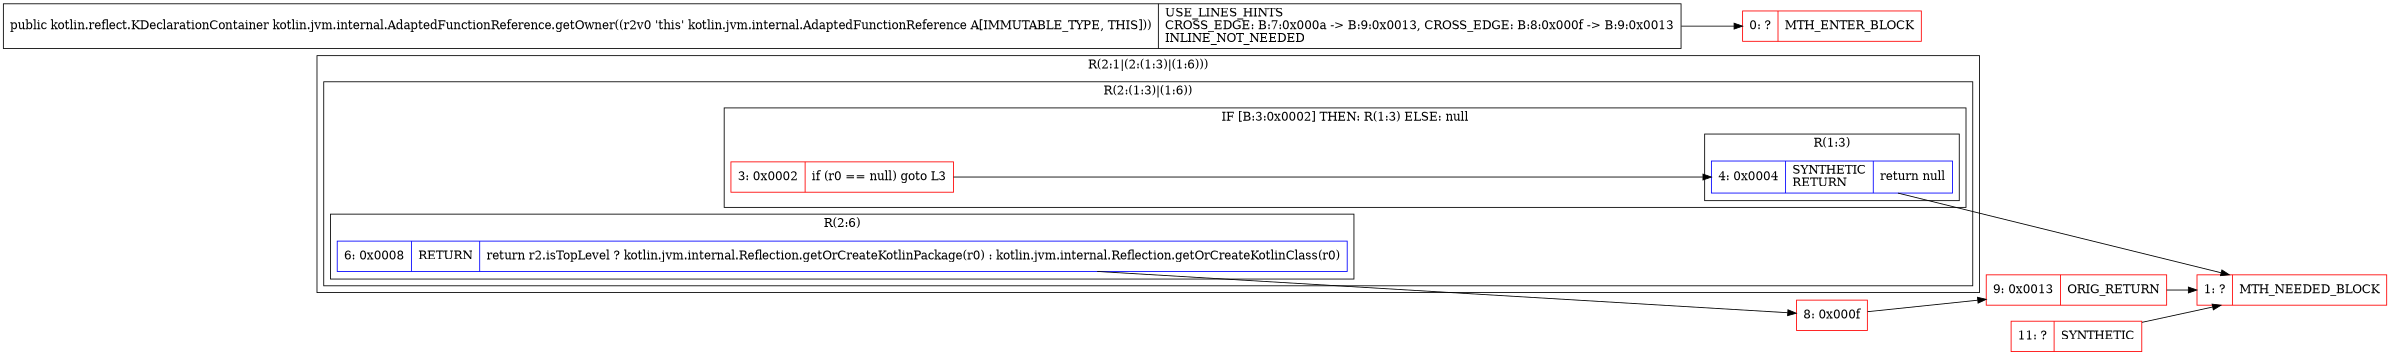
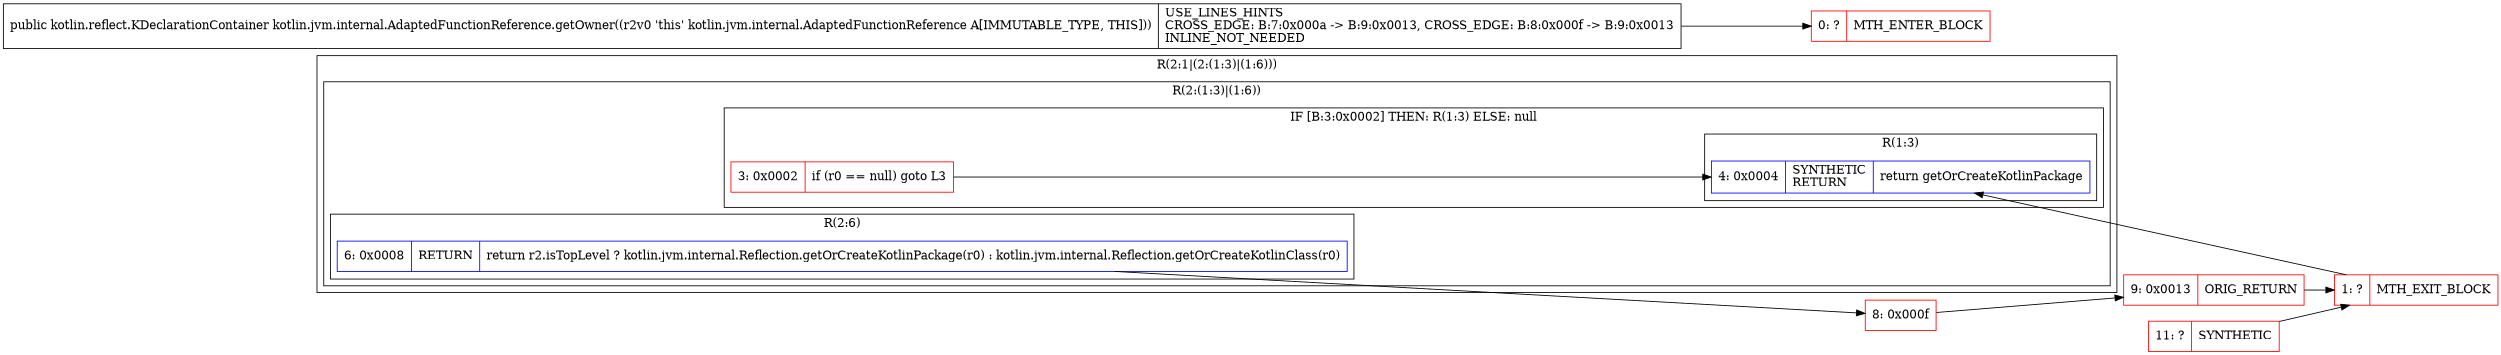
(1913, 177) -> (1982, 177)
(2060, 233) -> (2165, 235)
(2310, 290) -> (2434, 290)
